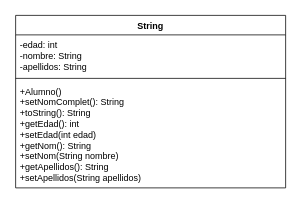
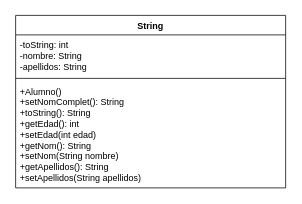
(58, 56) -> (58, 56)
